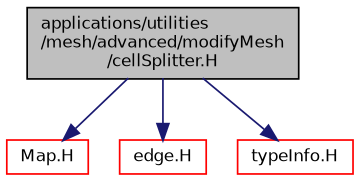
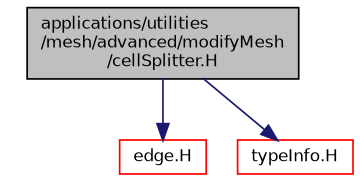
(48, 157) -> none
